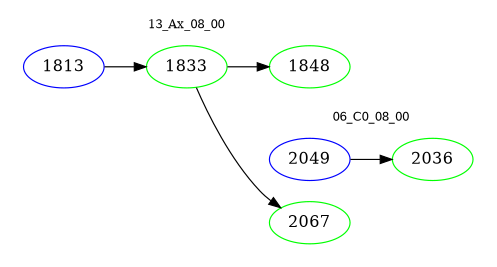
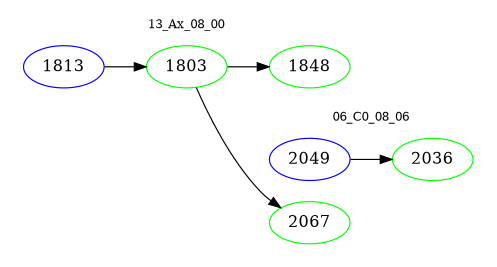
(187, 67) -> (187, 67)
(371, 118) -> (371, 118)
